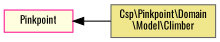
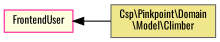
(39, 21) -> (39, 21)
